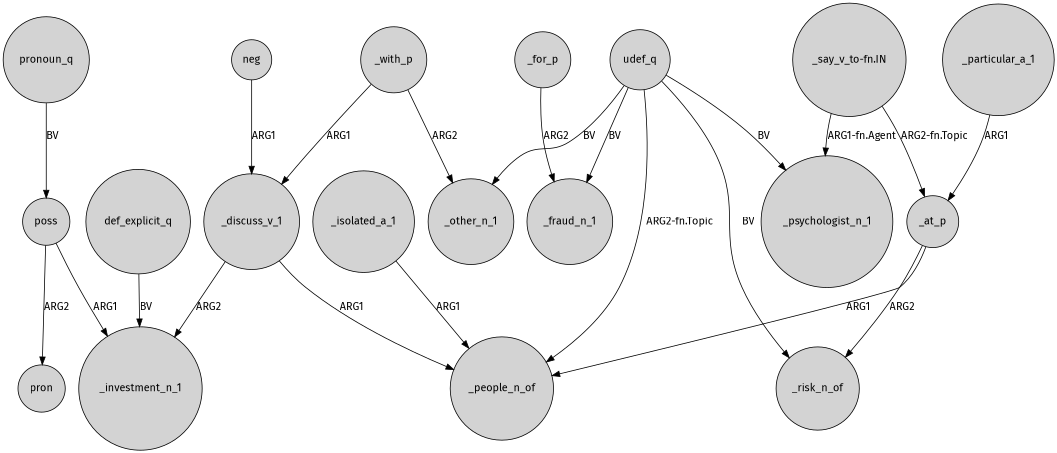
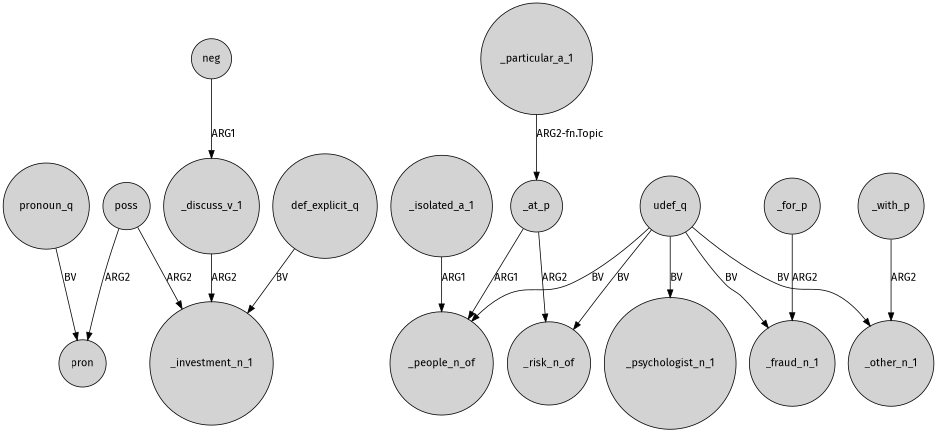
(849, 60) -> none
(328, 131) -> none
(996, 136) -> (570, 134)
(46, 147) -> (66, 290)
(680, 222) -> (598, 278)
(105, 307) -> (179, 278)
(357, 322) -> none
